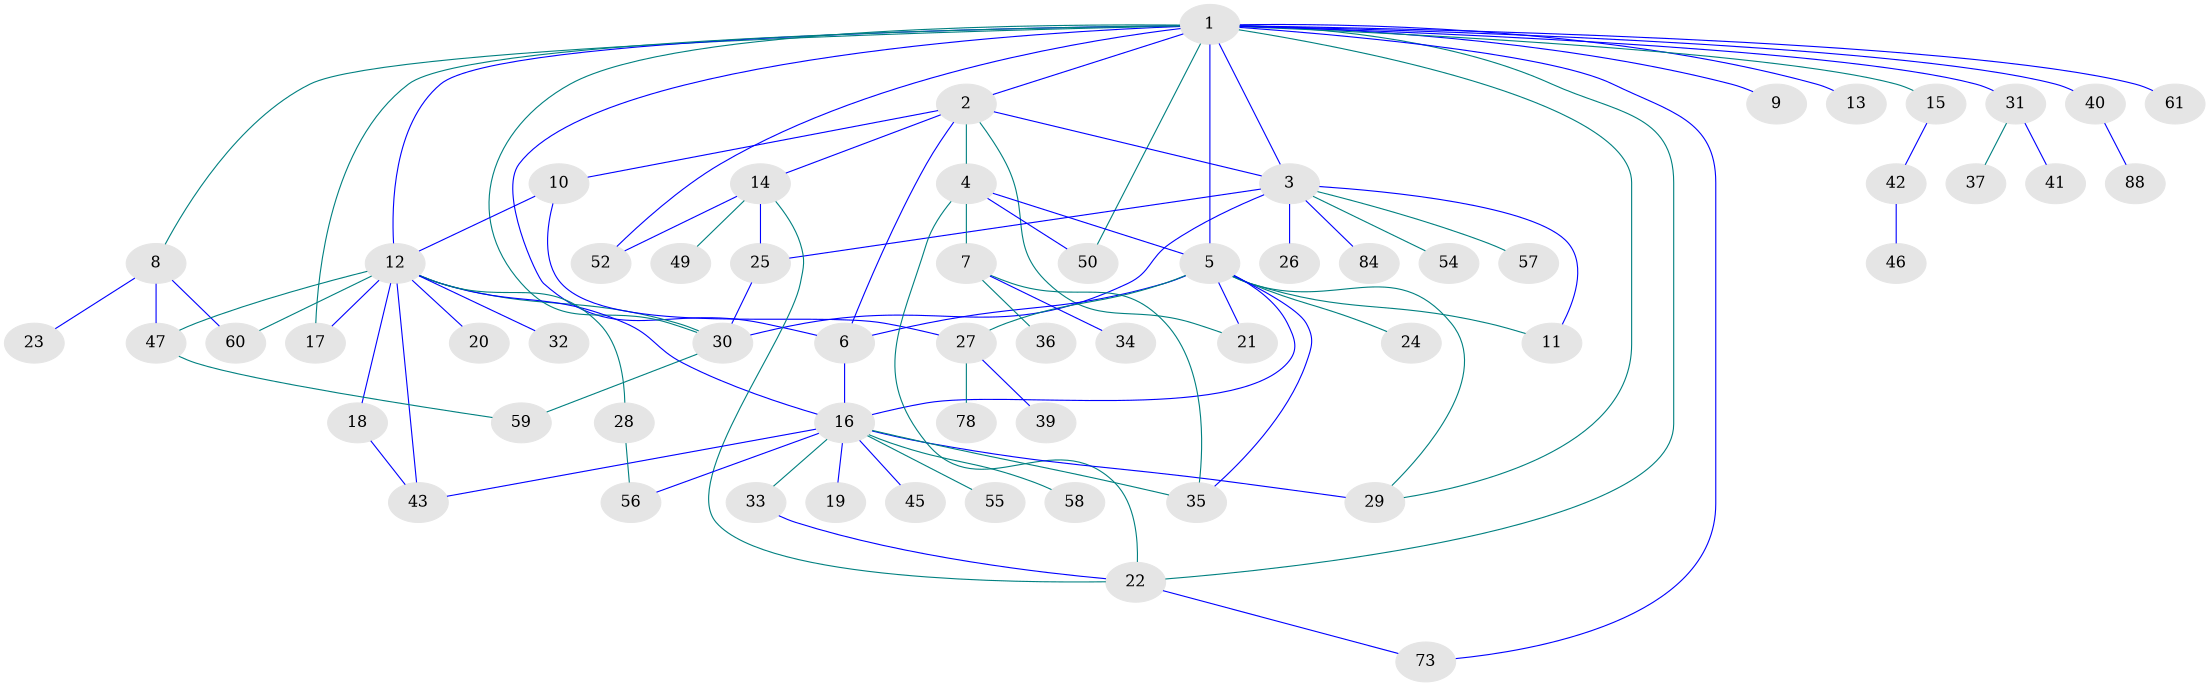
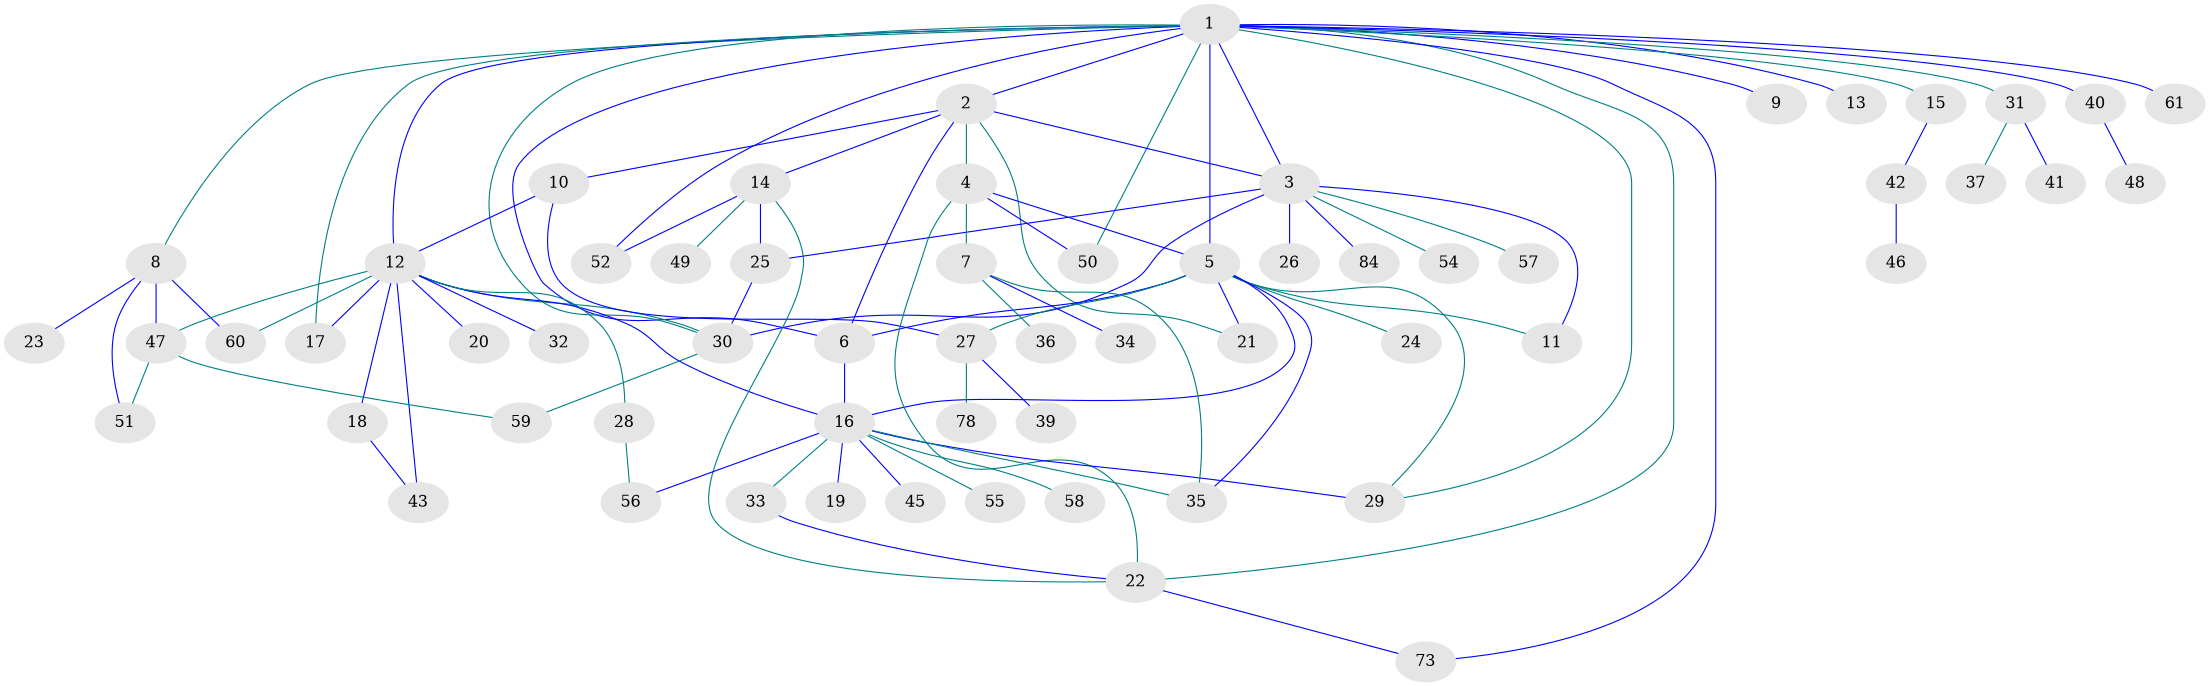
(1807, 59) -> (1807, 59)
(2135, 184) -> (2135, 184)
none -> (125, 423)
(641, 461) -> none
